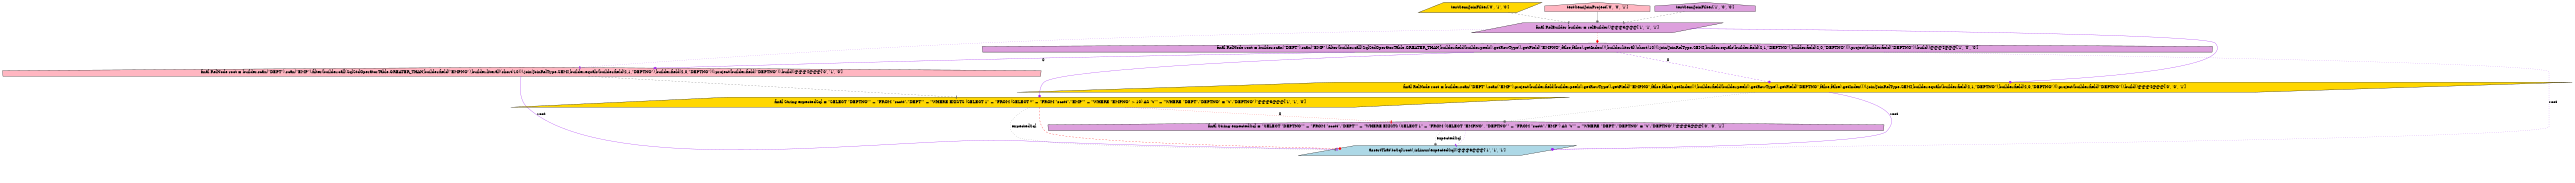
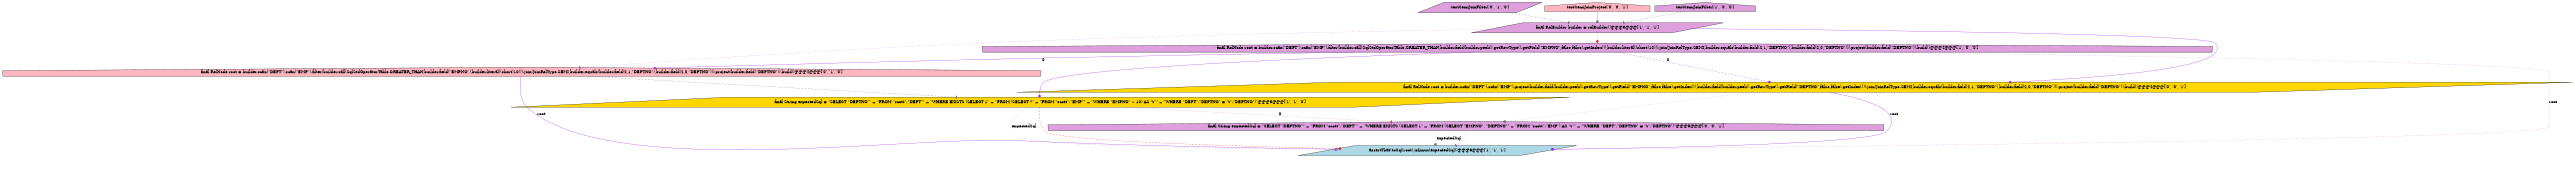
(1480, 8) -> (1480, 8)
